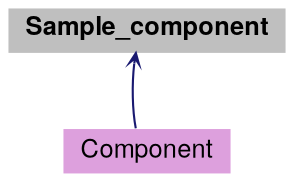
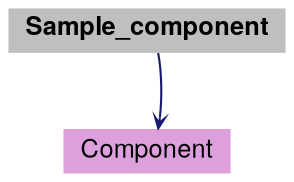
(133, 96) -> (161, 85)
